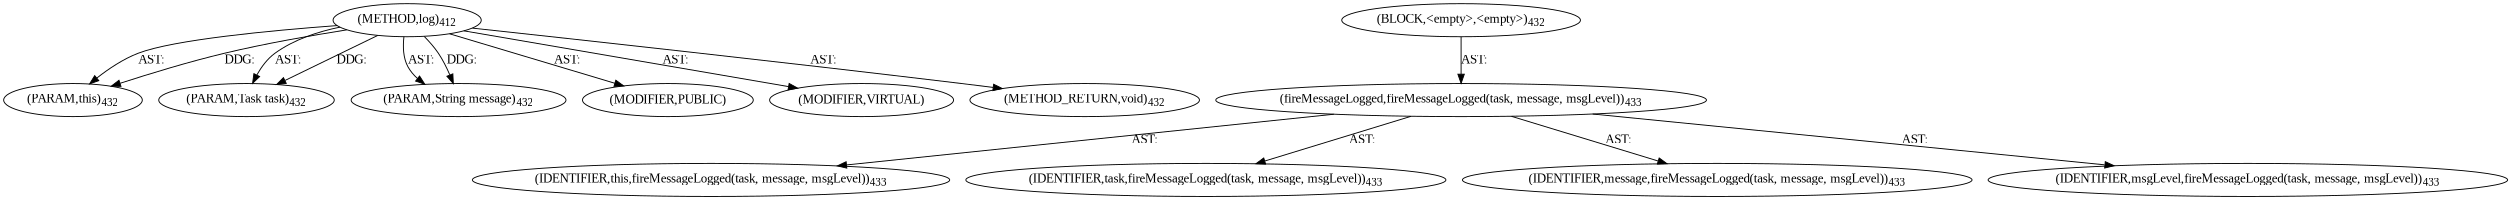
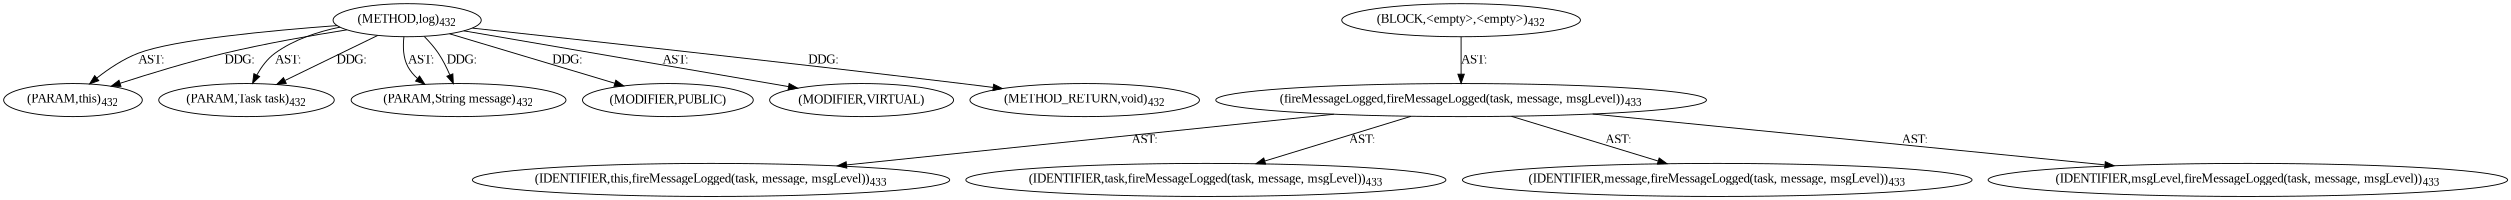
(448, 19) -> (448, 19)
(569, 60) -> (569, 60)
(825, 60) -> (825, 60)
